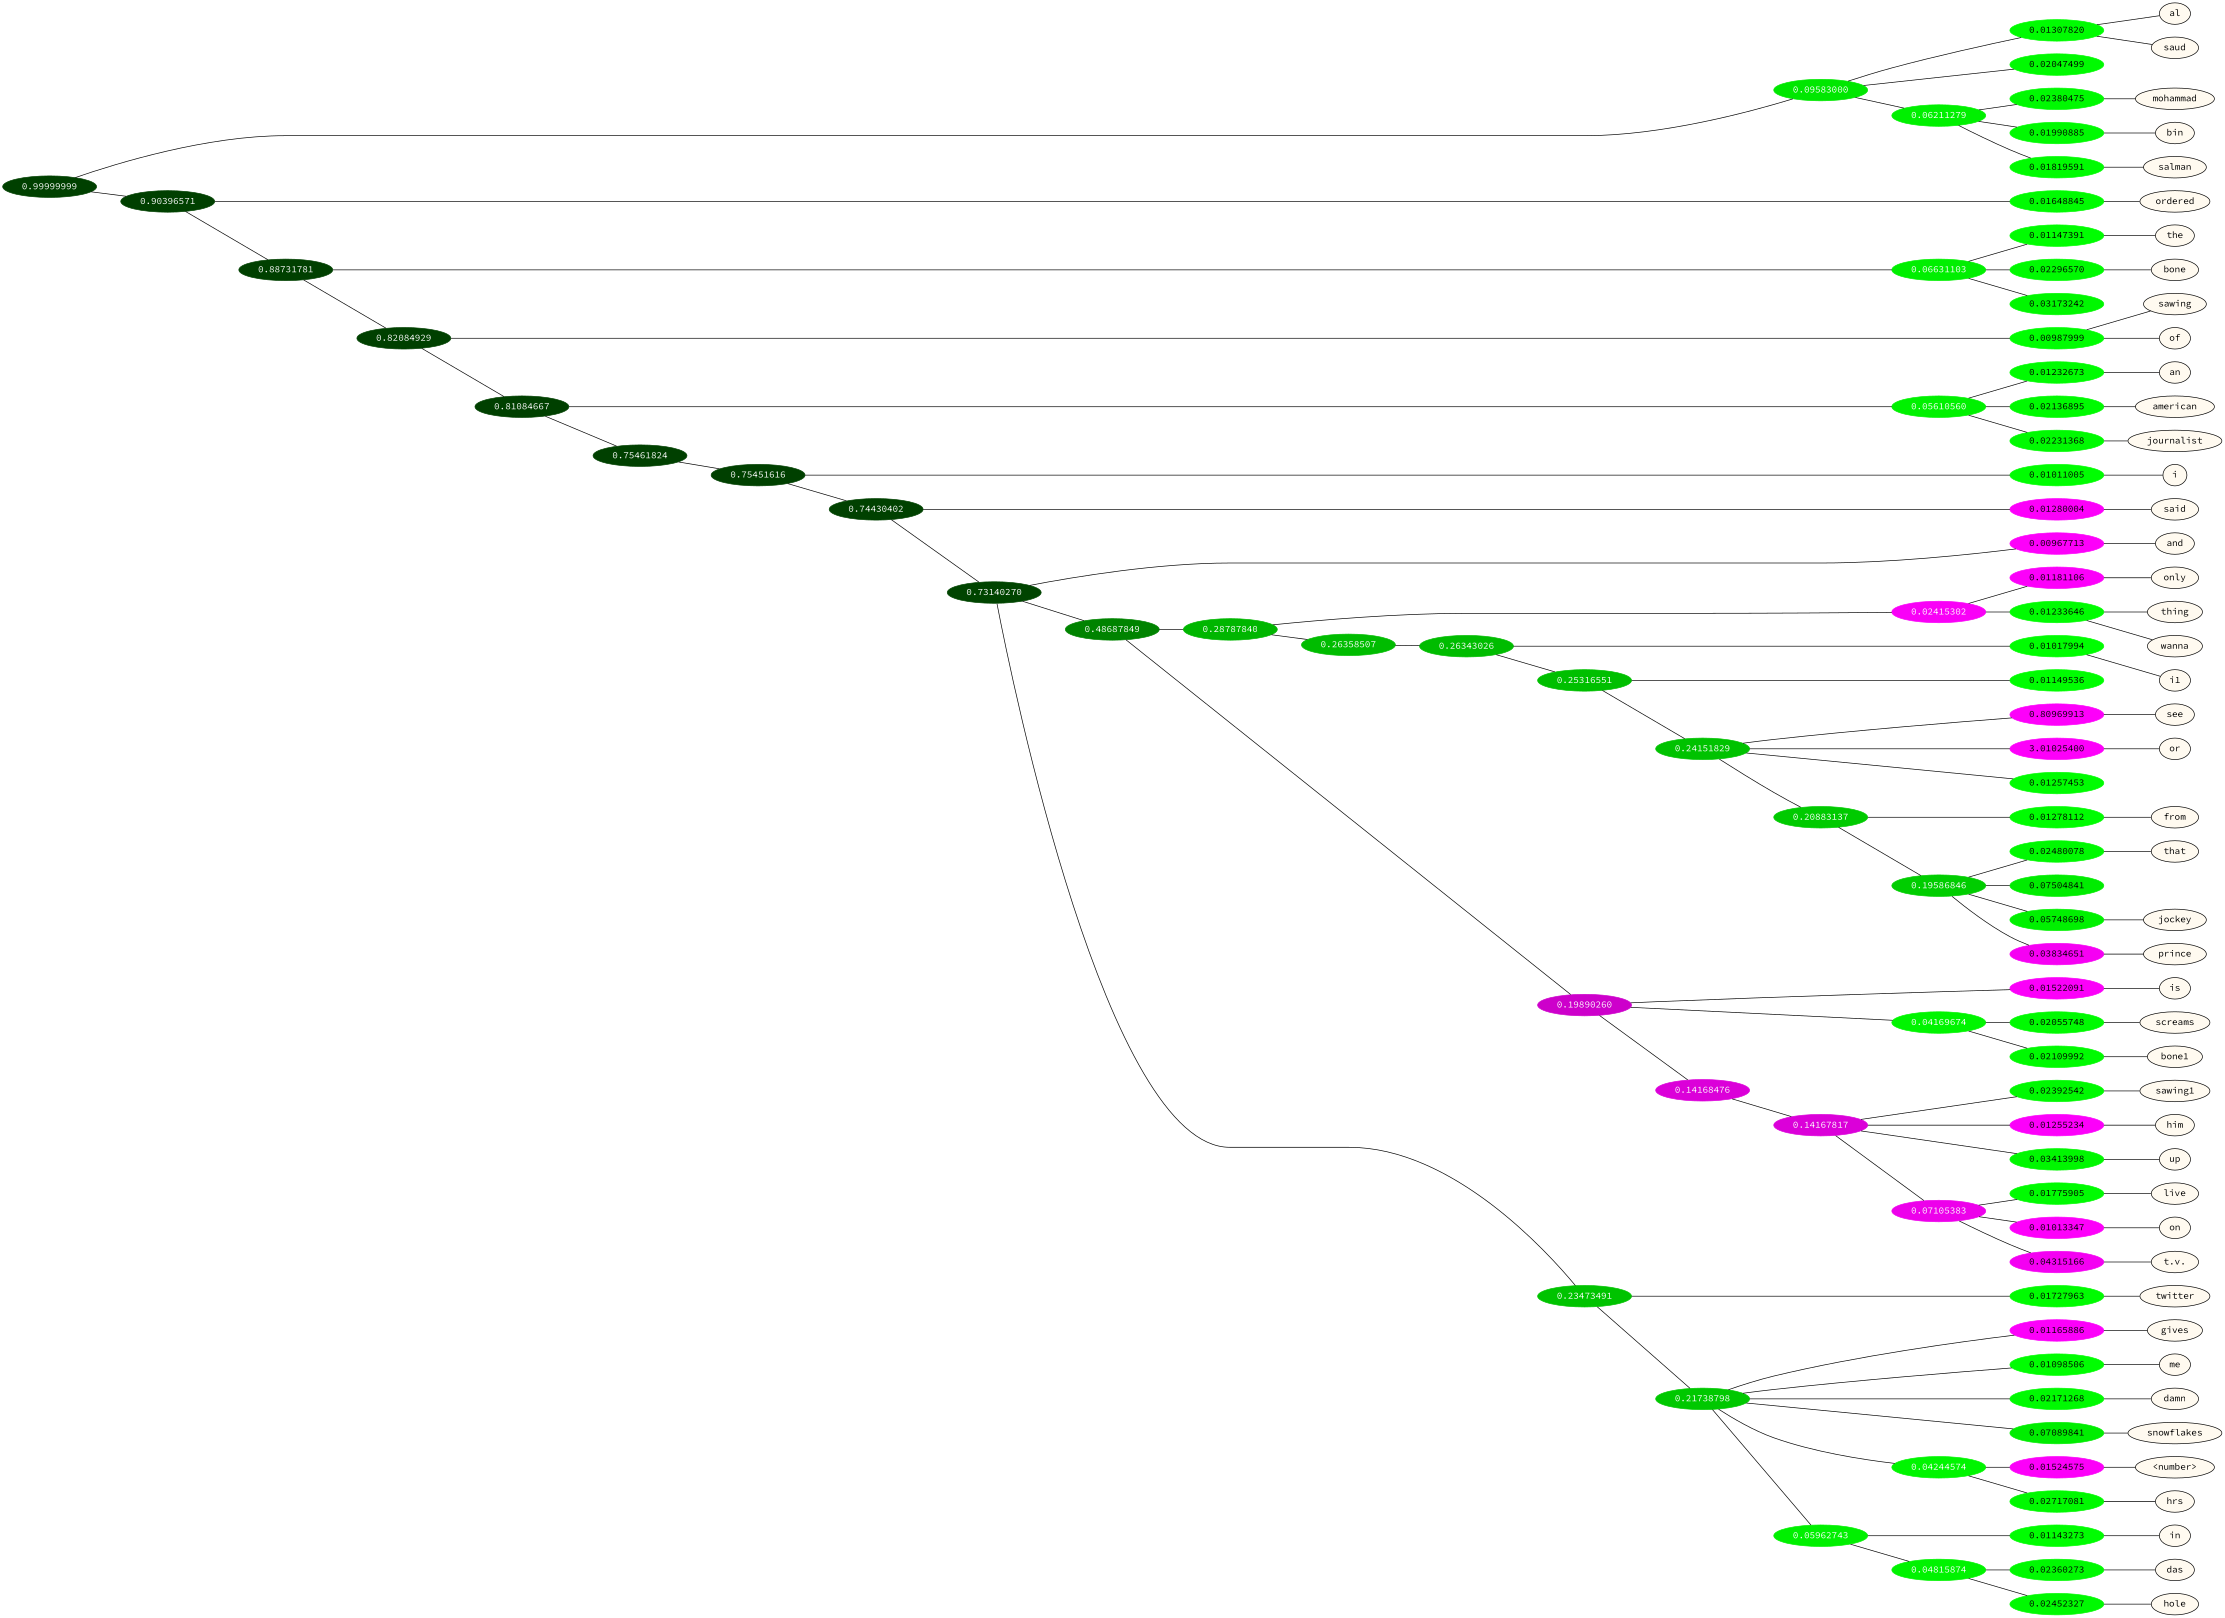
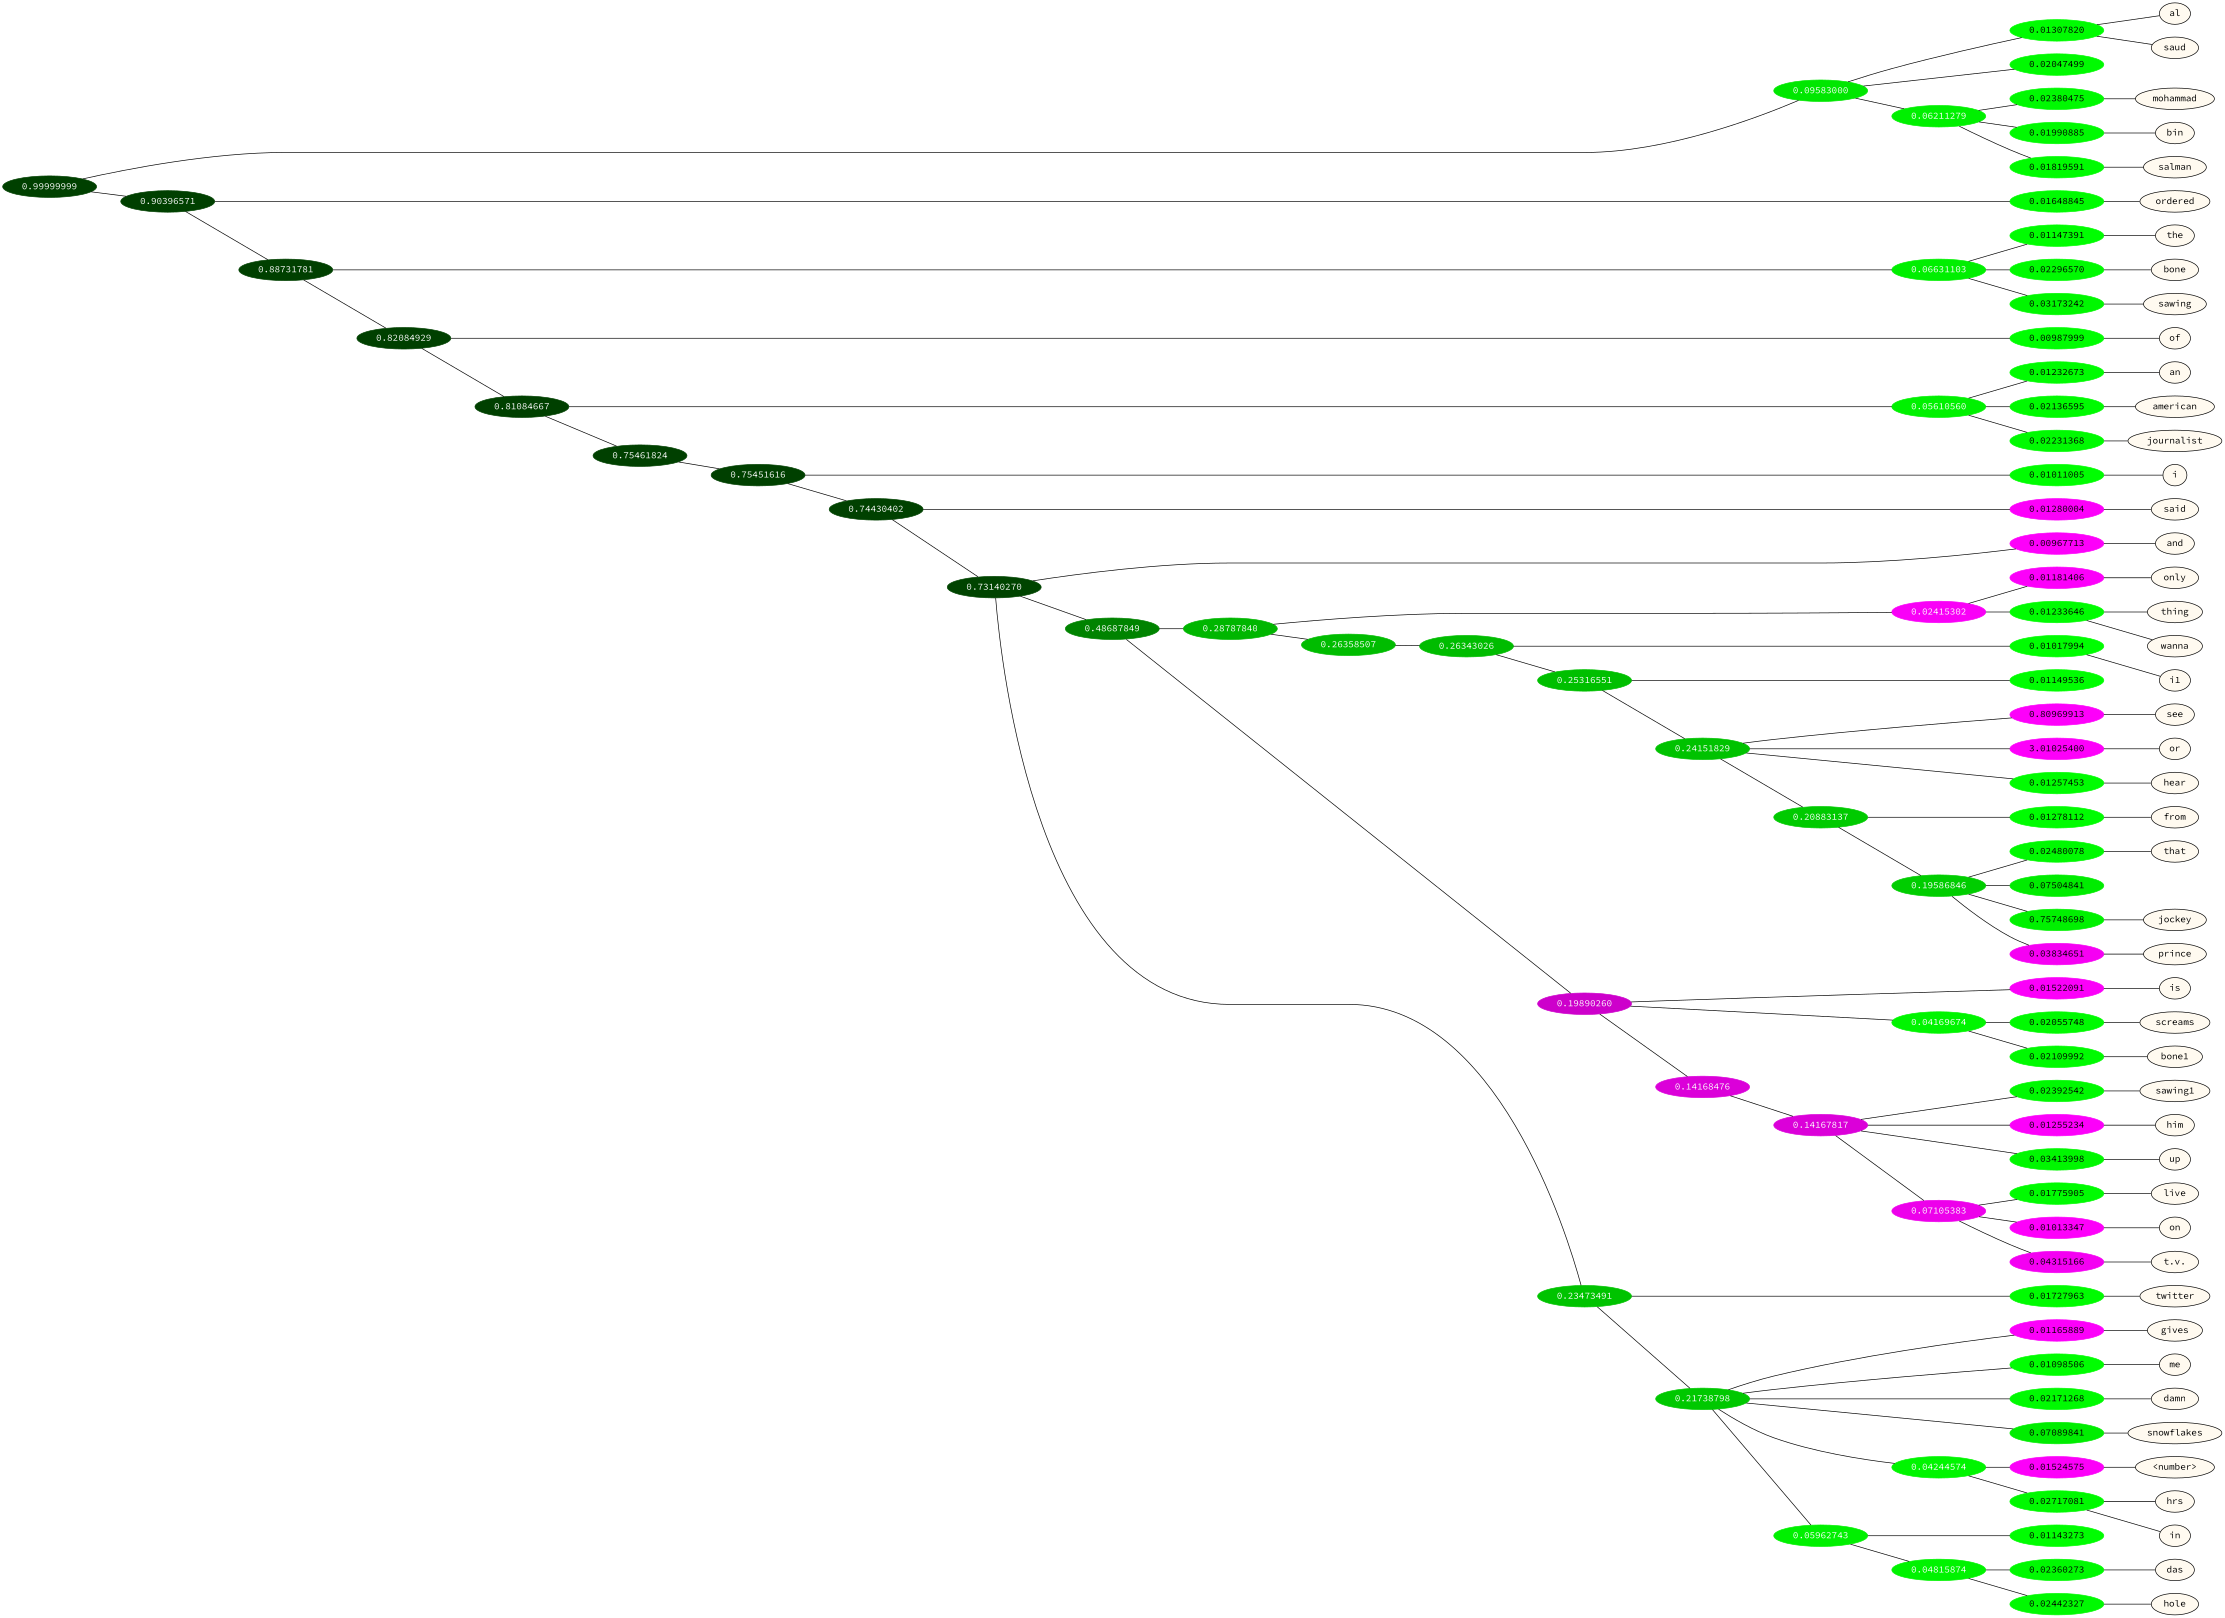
(2119, 320) -> (2124, 304)
(2057, 407) -> (2057, 407)
(2057, 578) -> (2057, 578)
none -> (2175, 783)
(2057, 920) -> (2057, 920)
(2057, 1330) -> (2057, 1330)
(2132, 1536) -> (2123, 1521)
(2057, 1604) -> (2057, 1604)
